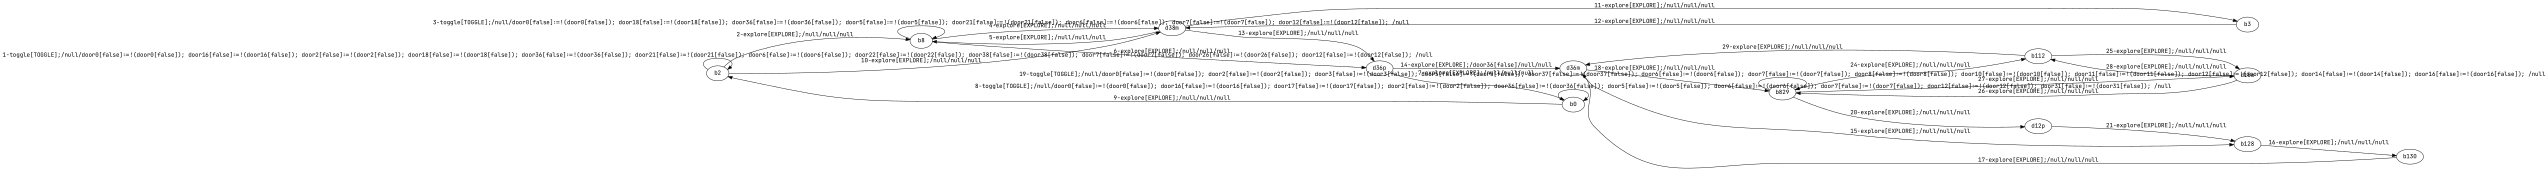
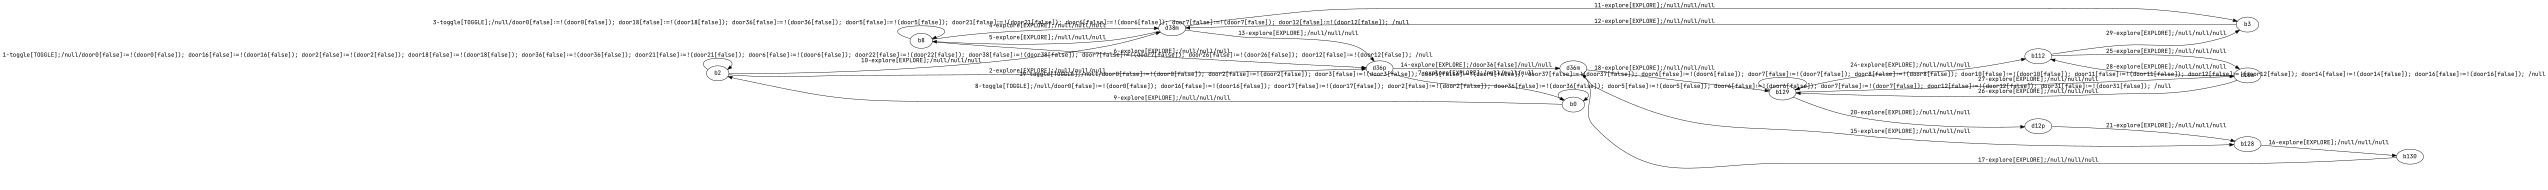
(812, 40) -> (1045, 74)
(1807, 50) -> (2144, 45)
(1782, 92) -> (1782, 92)
